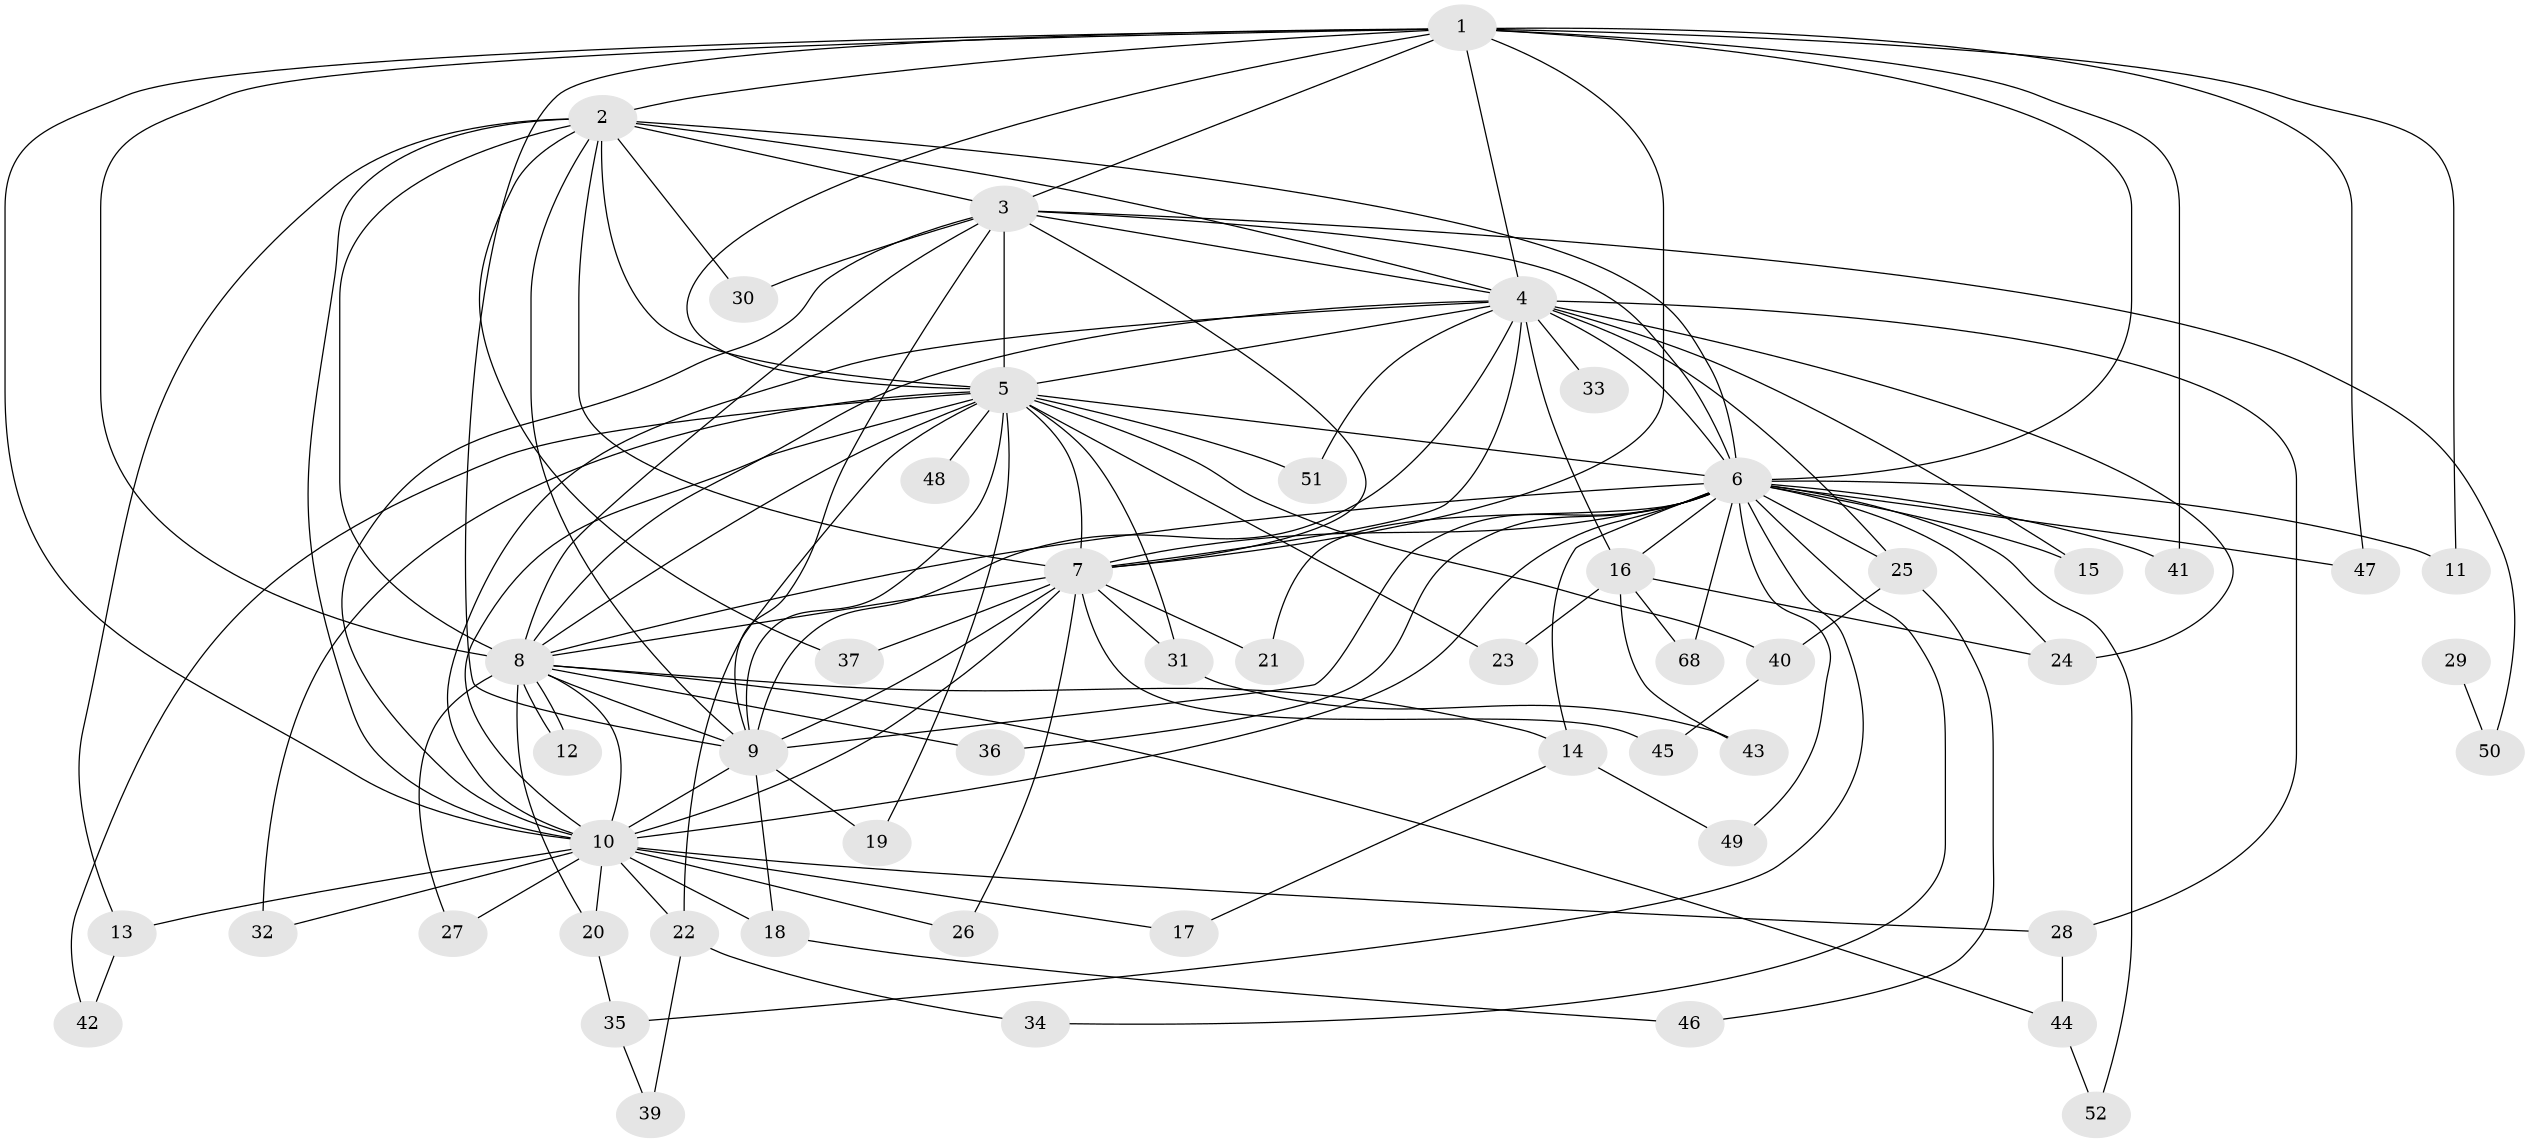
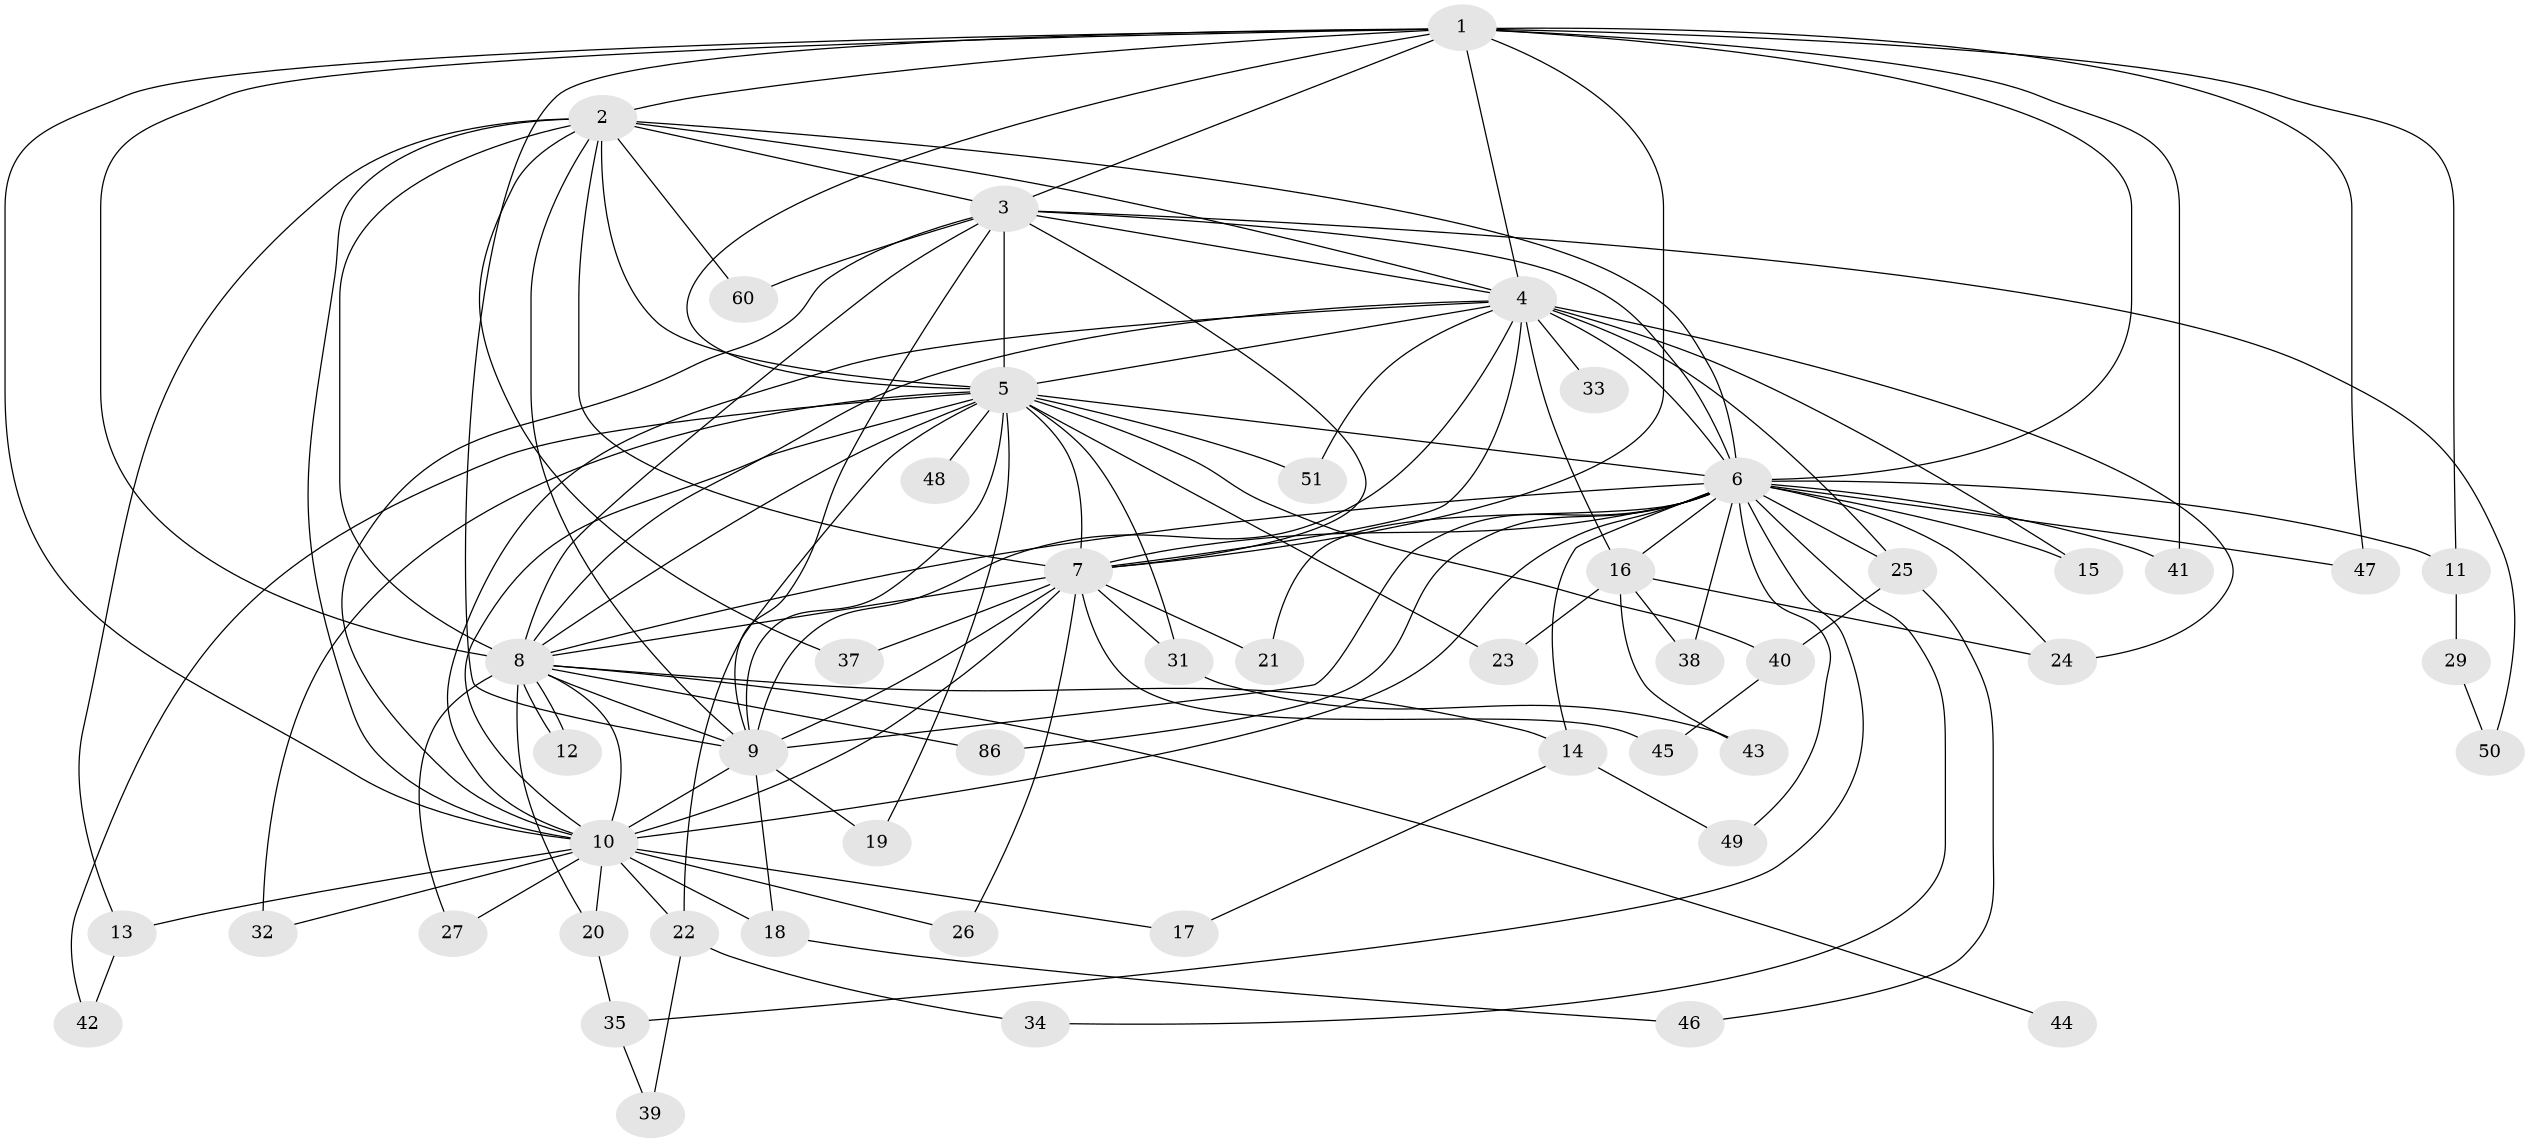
(744, 299) -> (744, 299)
none -> (2456, 617)
(1690, 662) -> (1690, 662)
(990, 752) -> (990, 752)
(2062, 934) -> none
(2096, 1115) -> none
